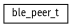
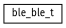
(36, 14) -> (33, 14)
